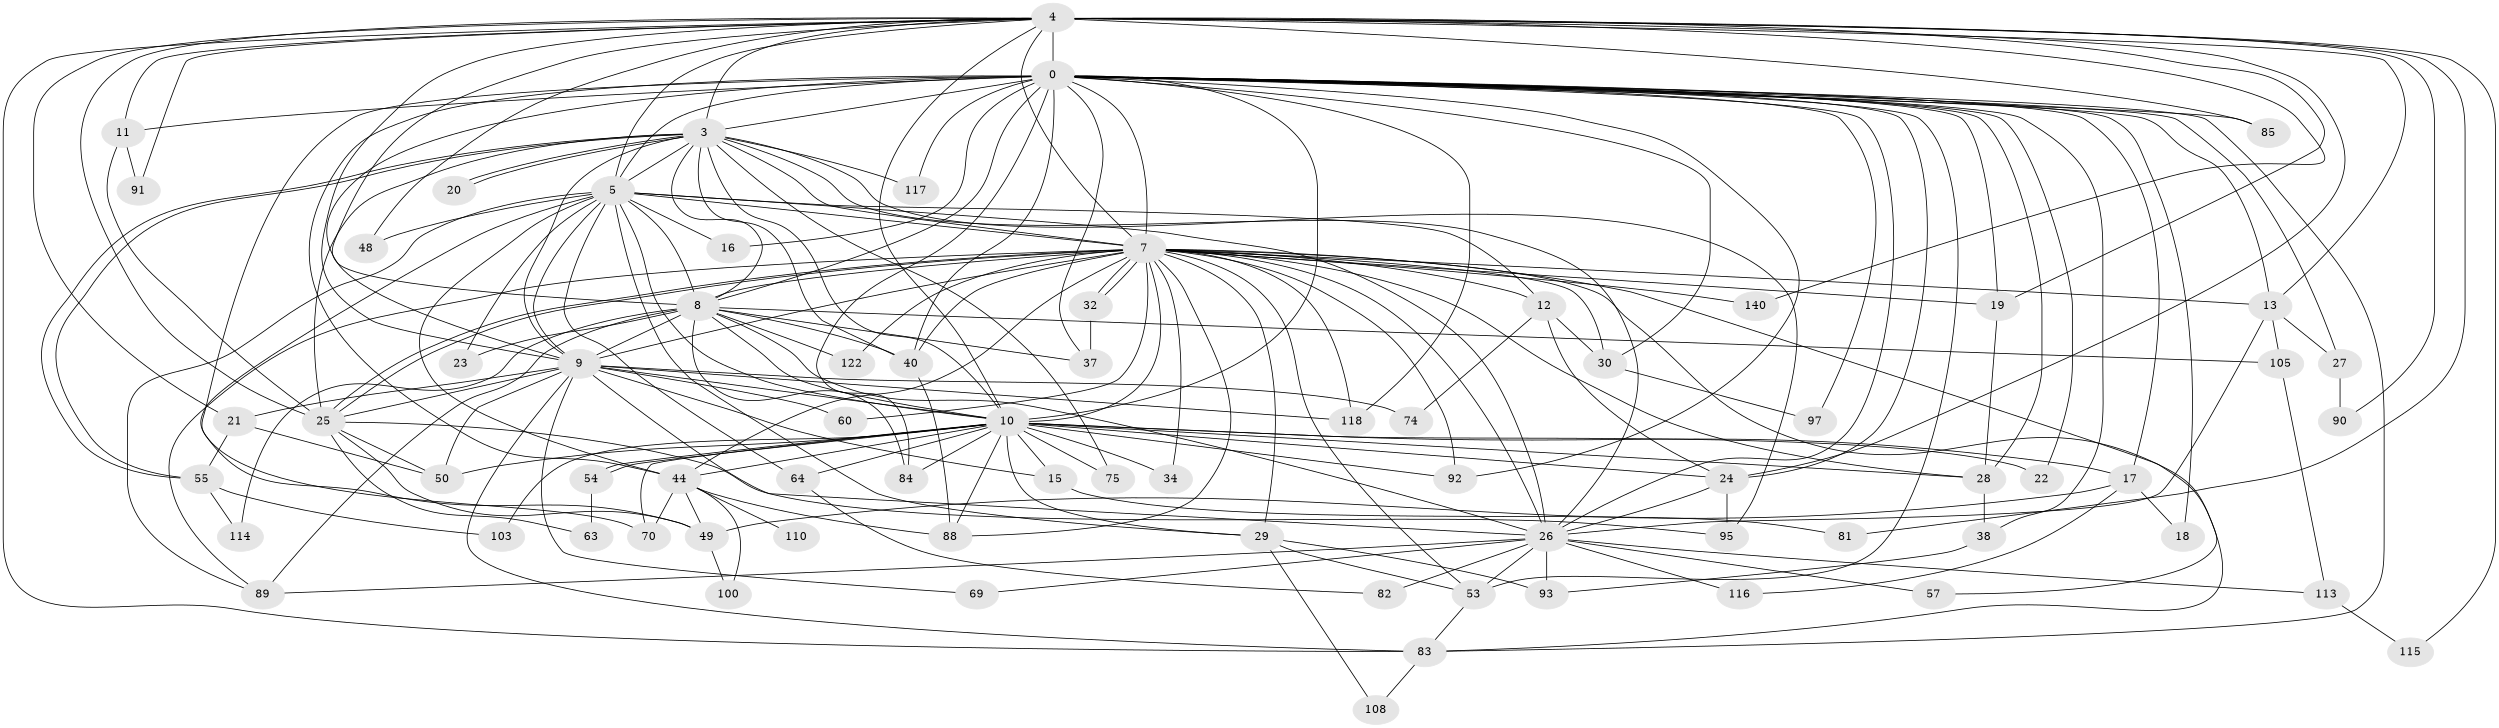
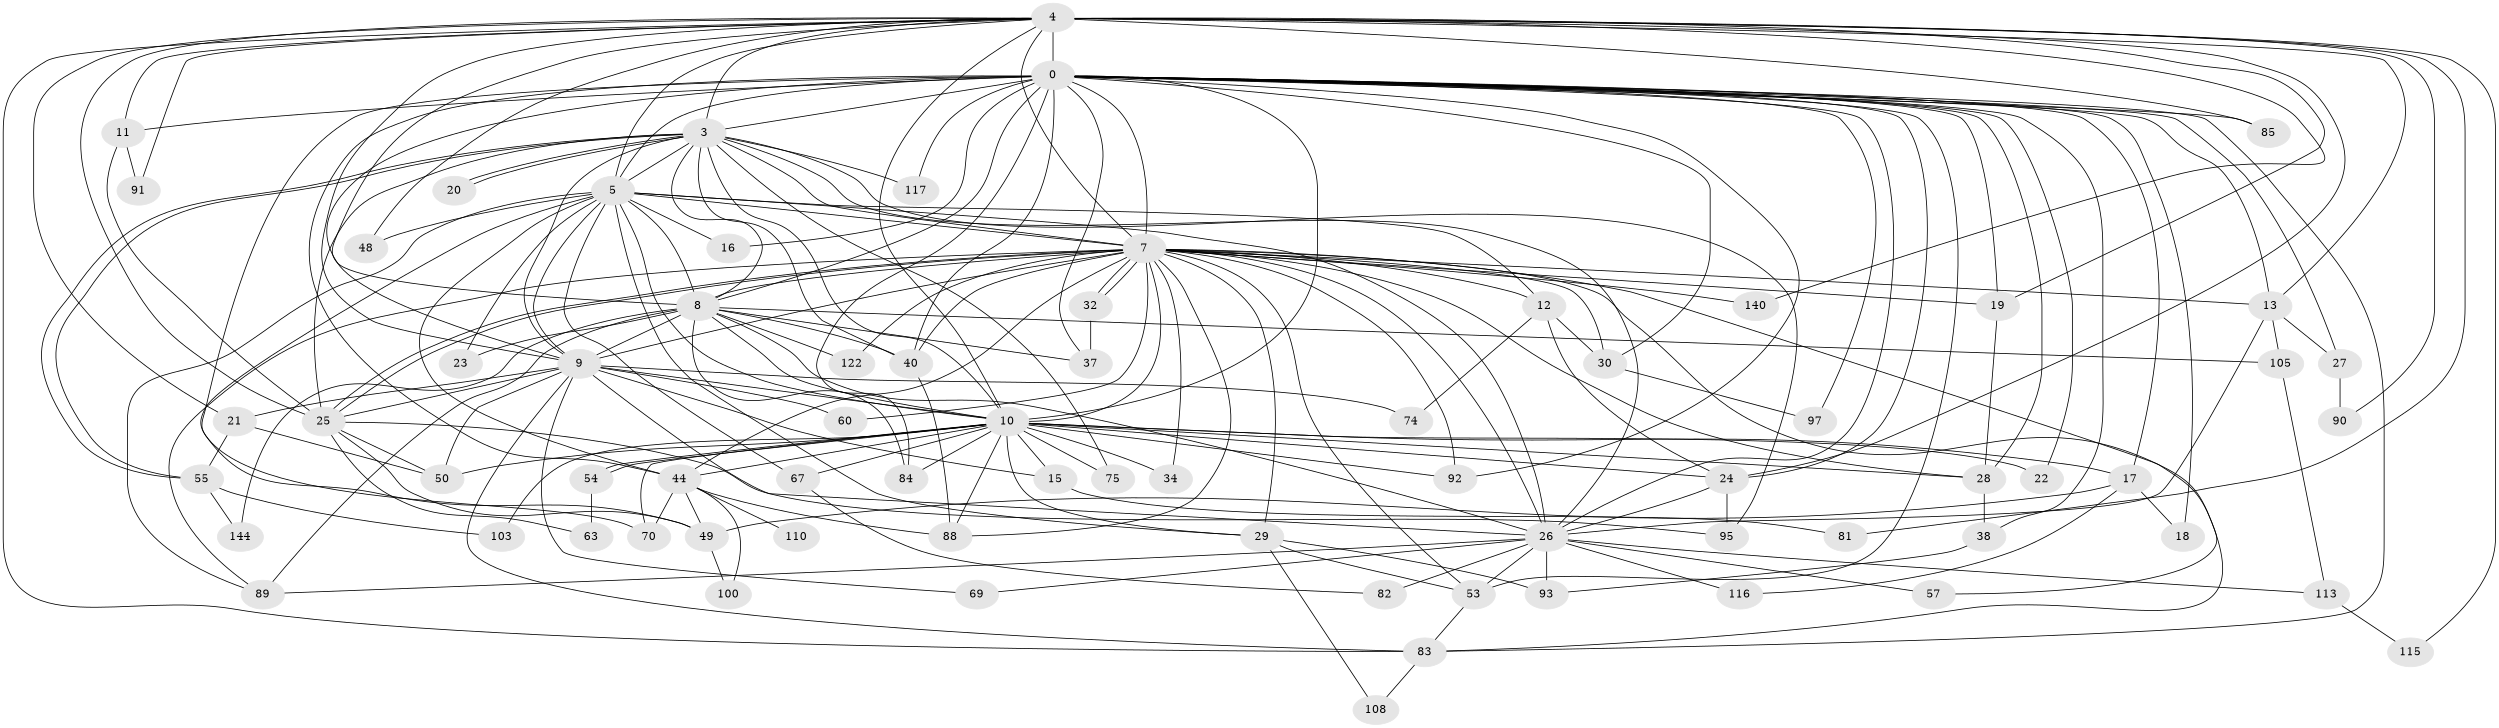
(1352, 422) -> none
(798, 479) -> (798, 479)
(240, 537) -> (240, 537)
